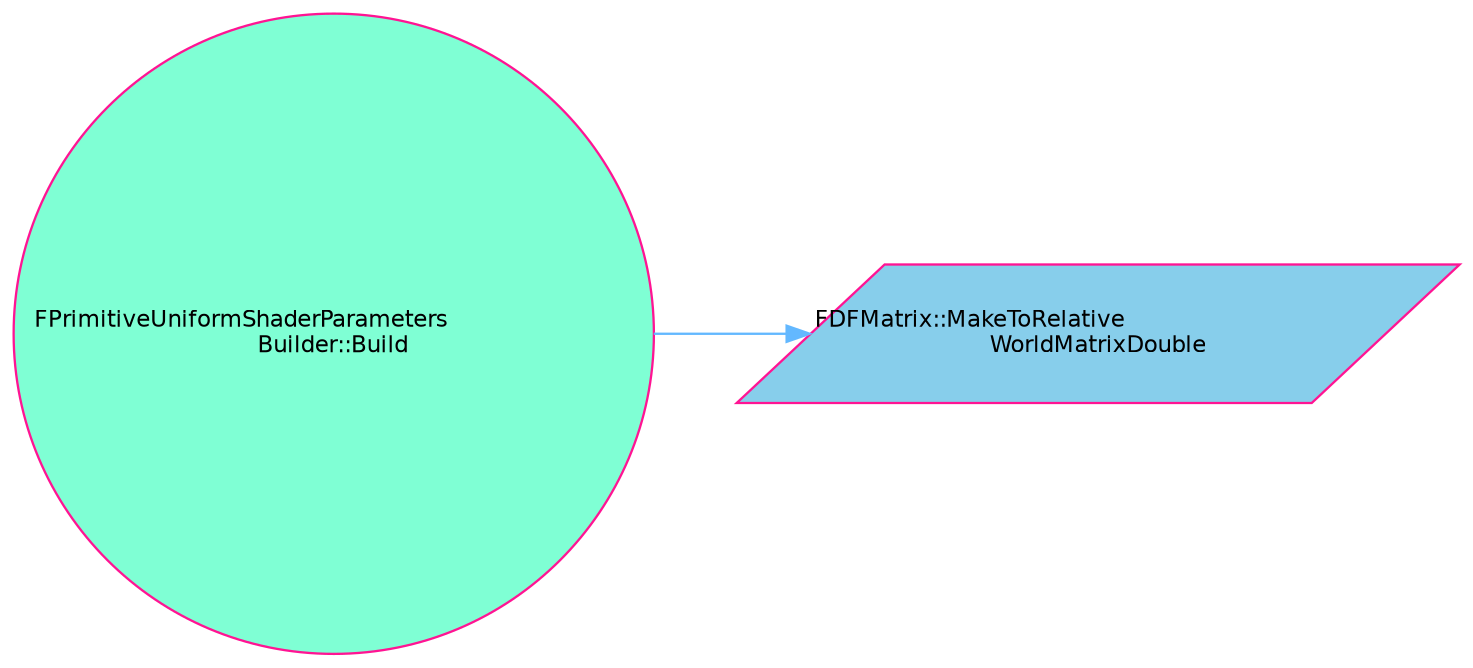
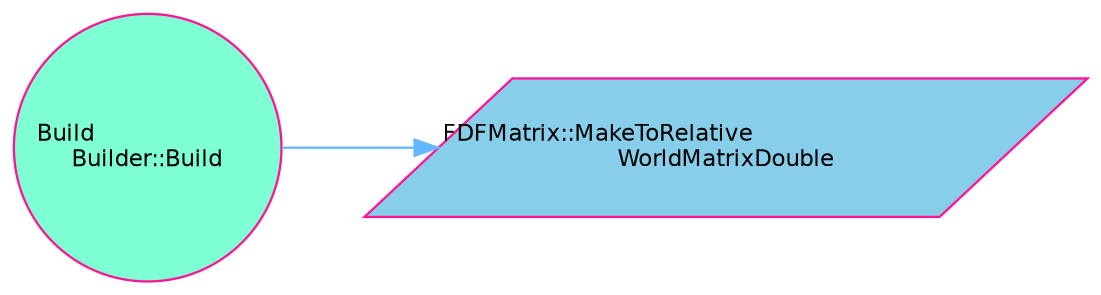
(334, 334) -> (148, 148)
